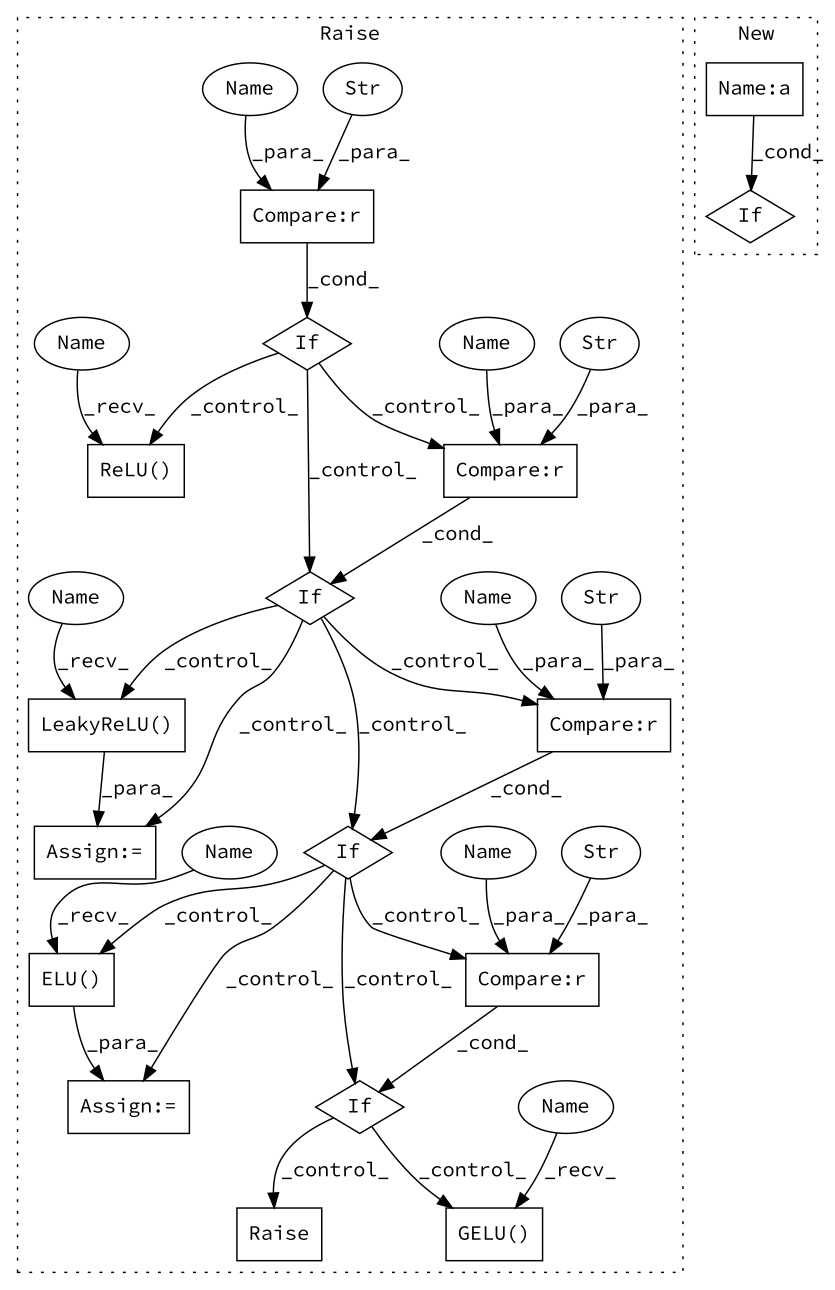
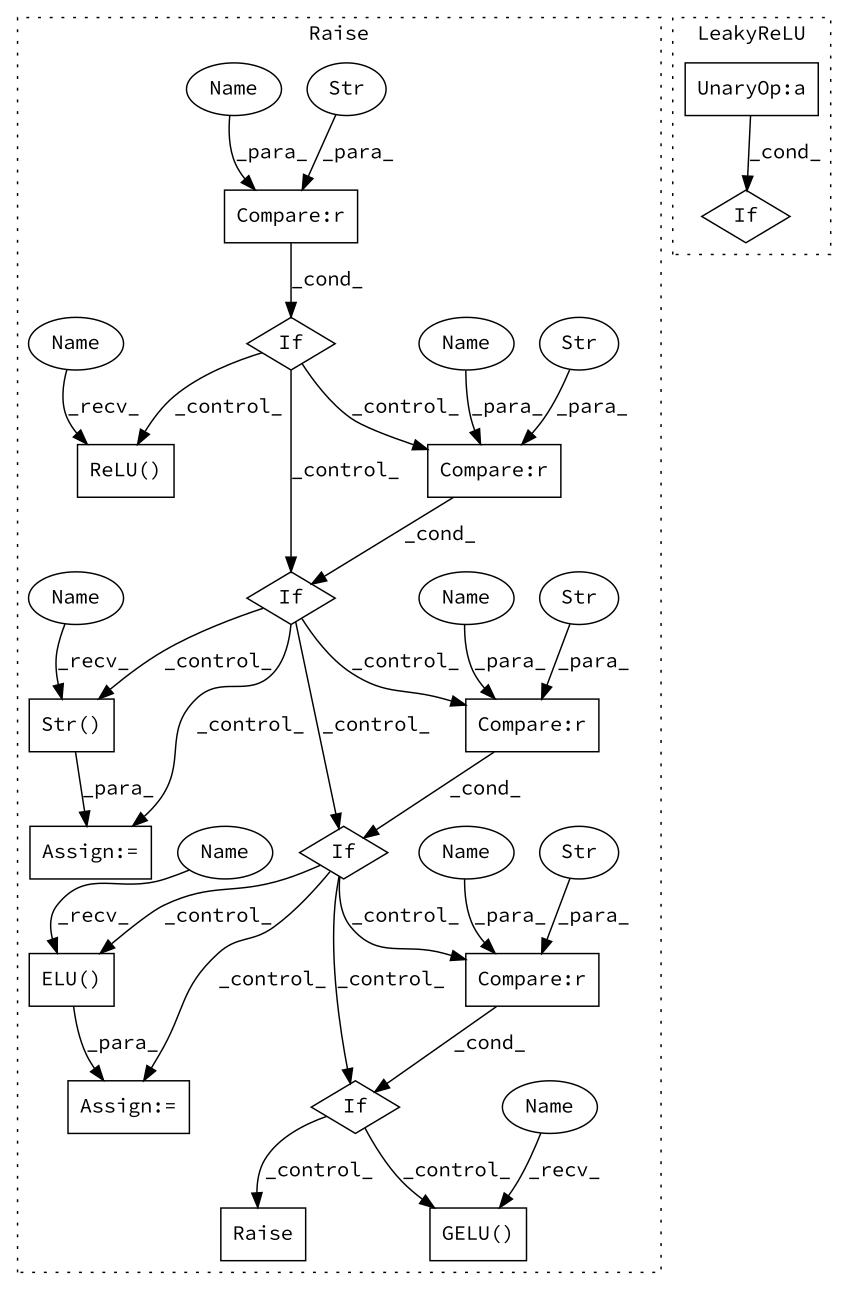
(756, 34) -> (752, 34)
(755, 89) -> (752, 89)
(107, 725) -> (72, 725)
